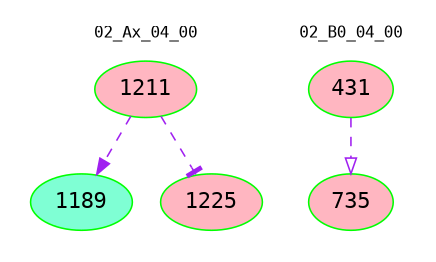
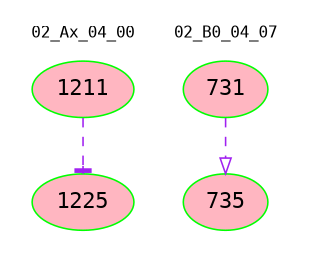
(352, 34) -> (226, 34)
(351, 89) -> (226, 89)
(81, 202) -> none
